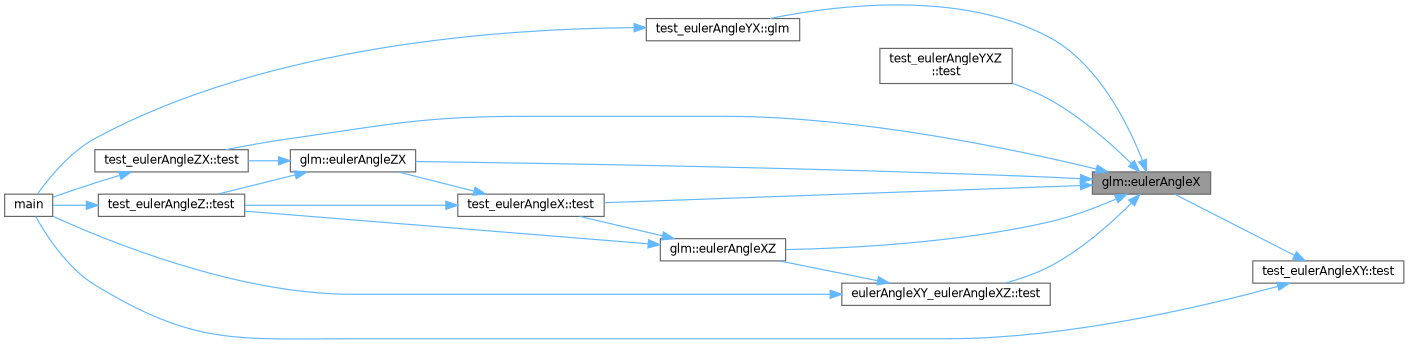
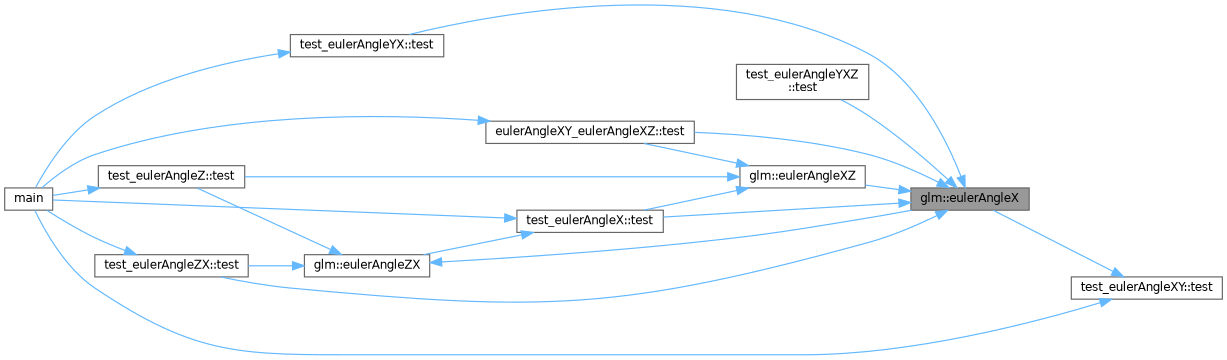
(723, 30) -> (367, 46)
(748, 168) -> (678, 244)
(345, 205) -> (279, 209)
(828, 271) -> (690, 153)
